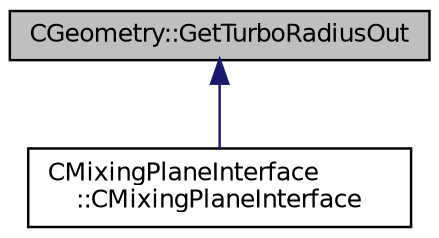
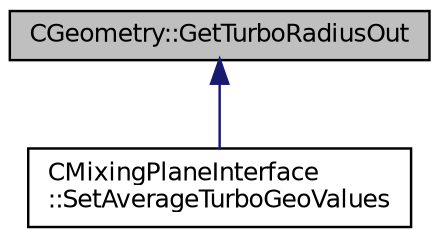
(220, 188) -> (220, 188)
